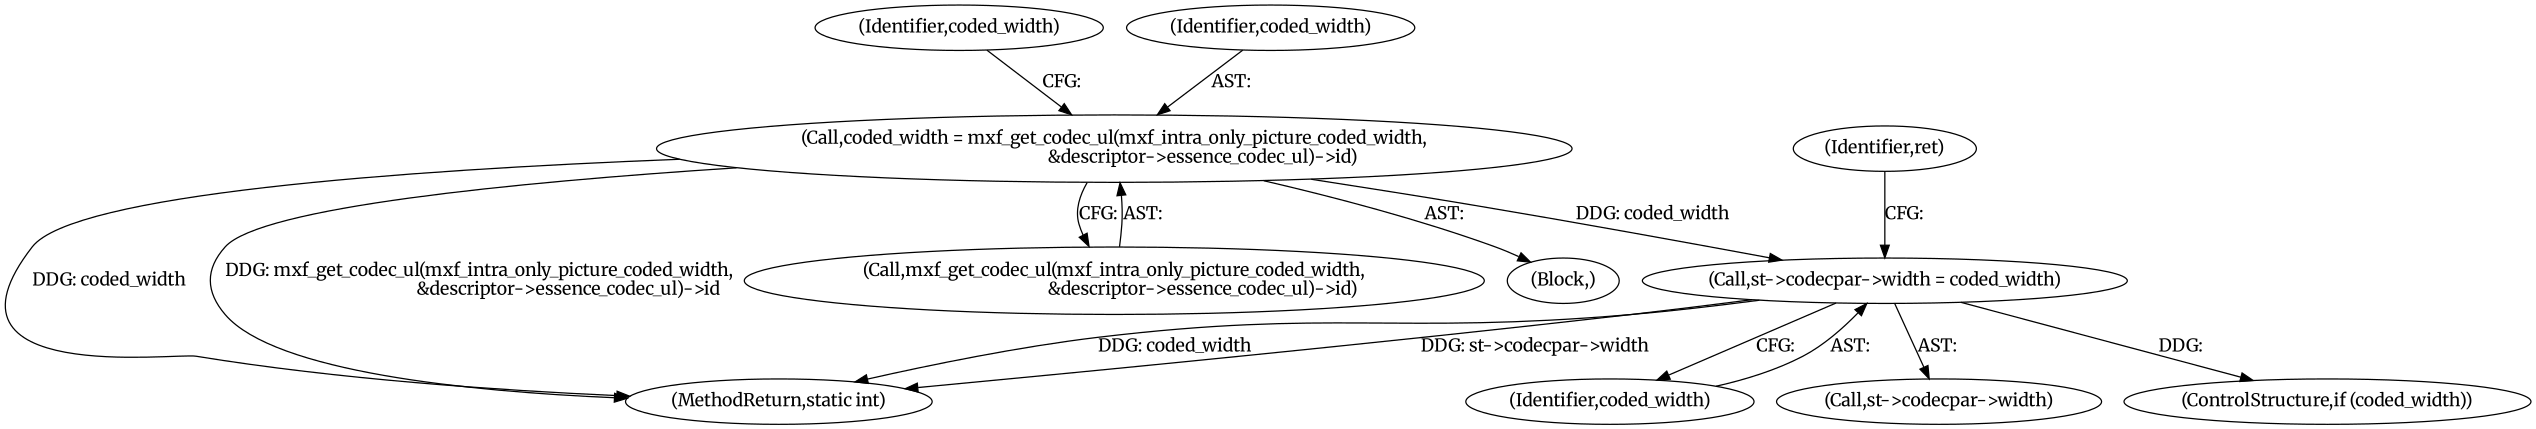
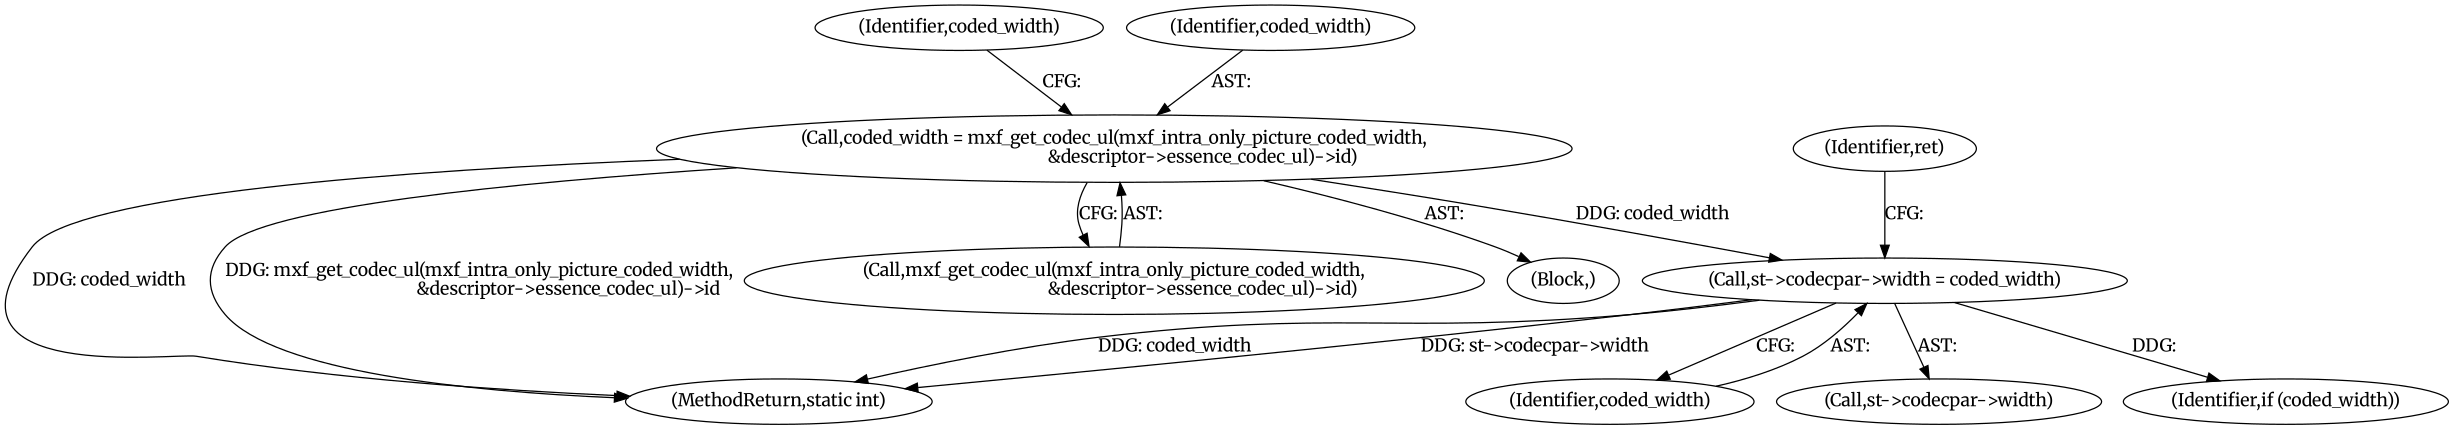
(2328, 402) -> (2286, 402)
